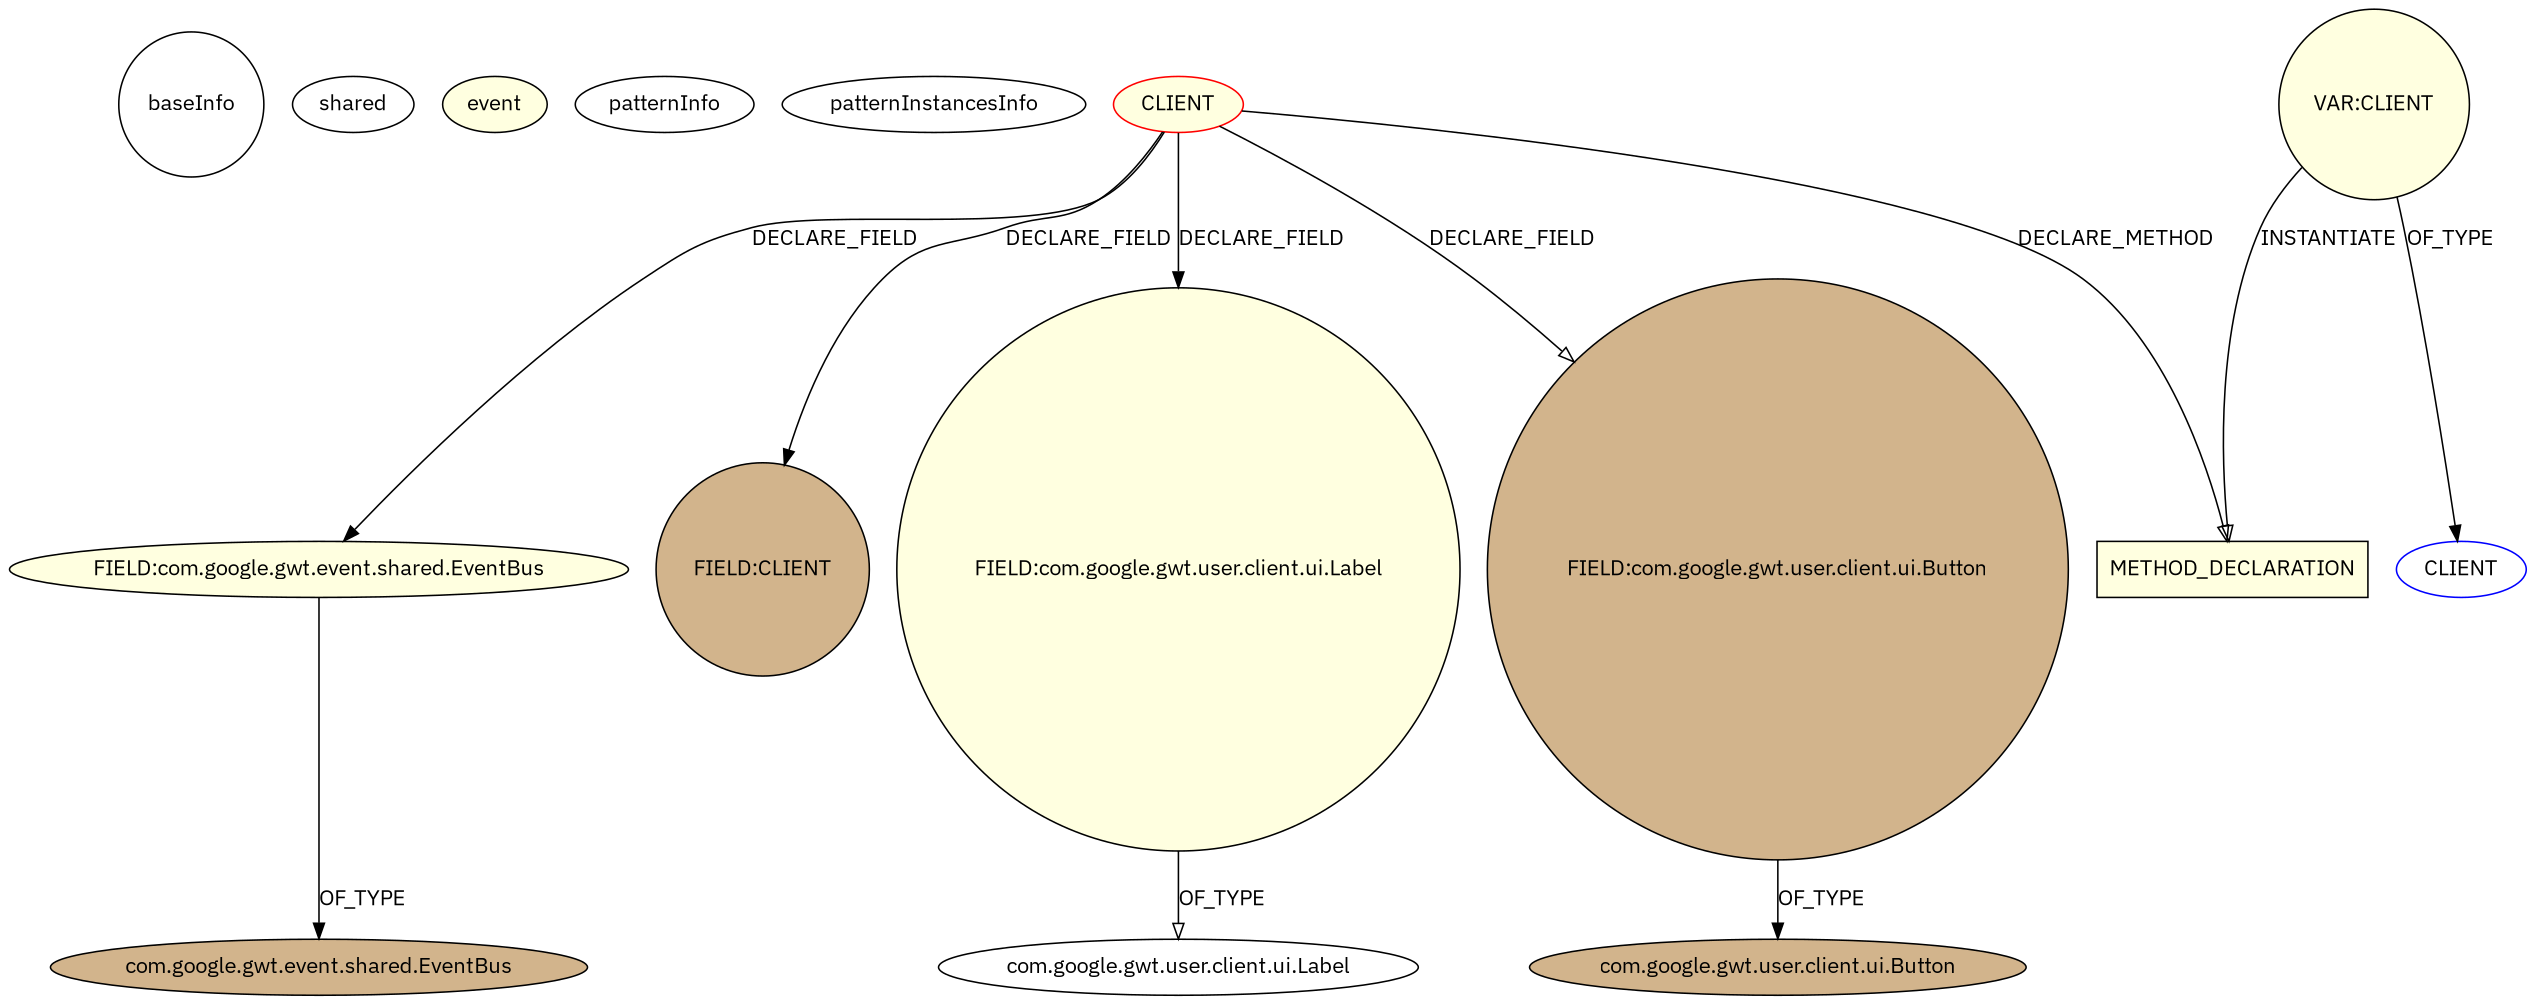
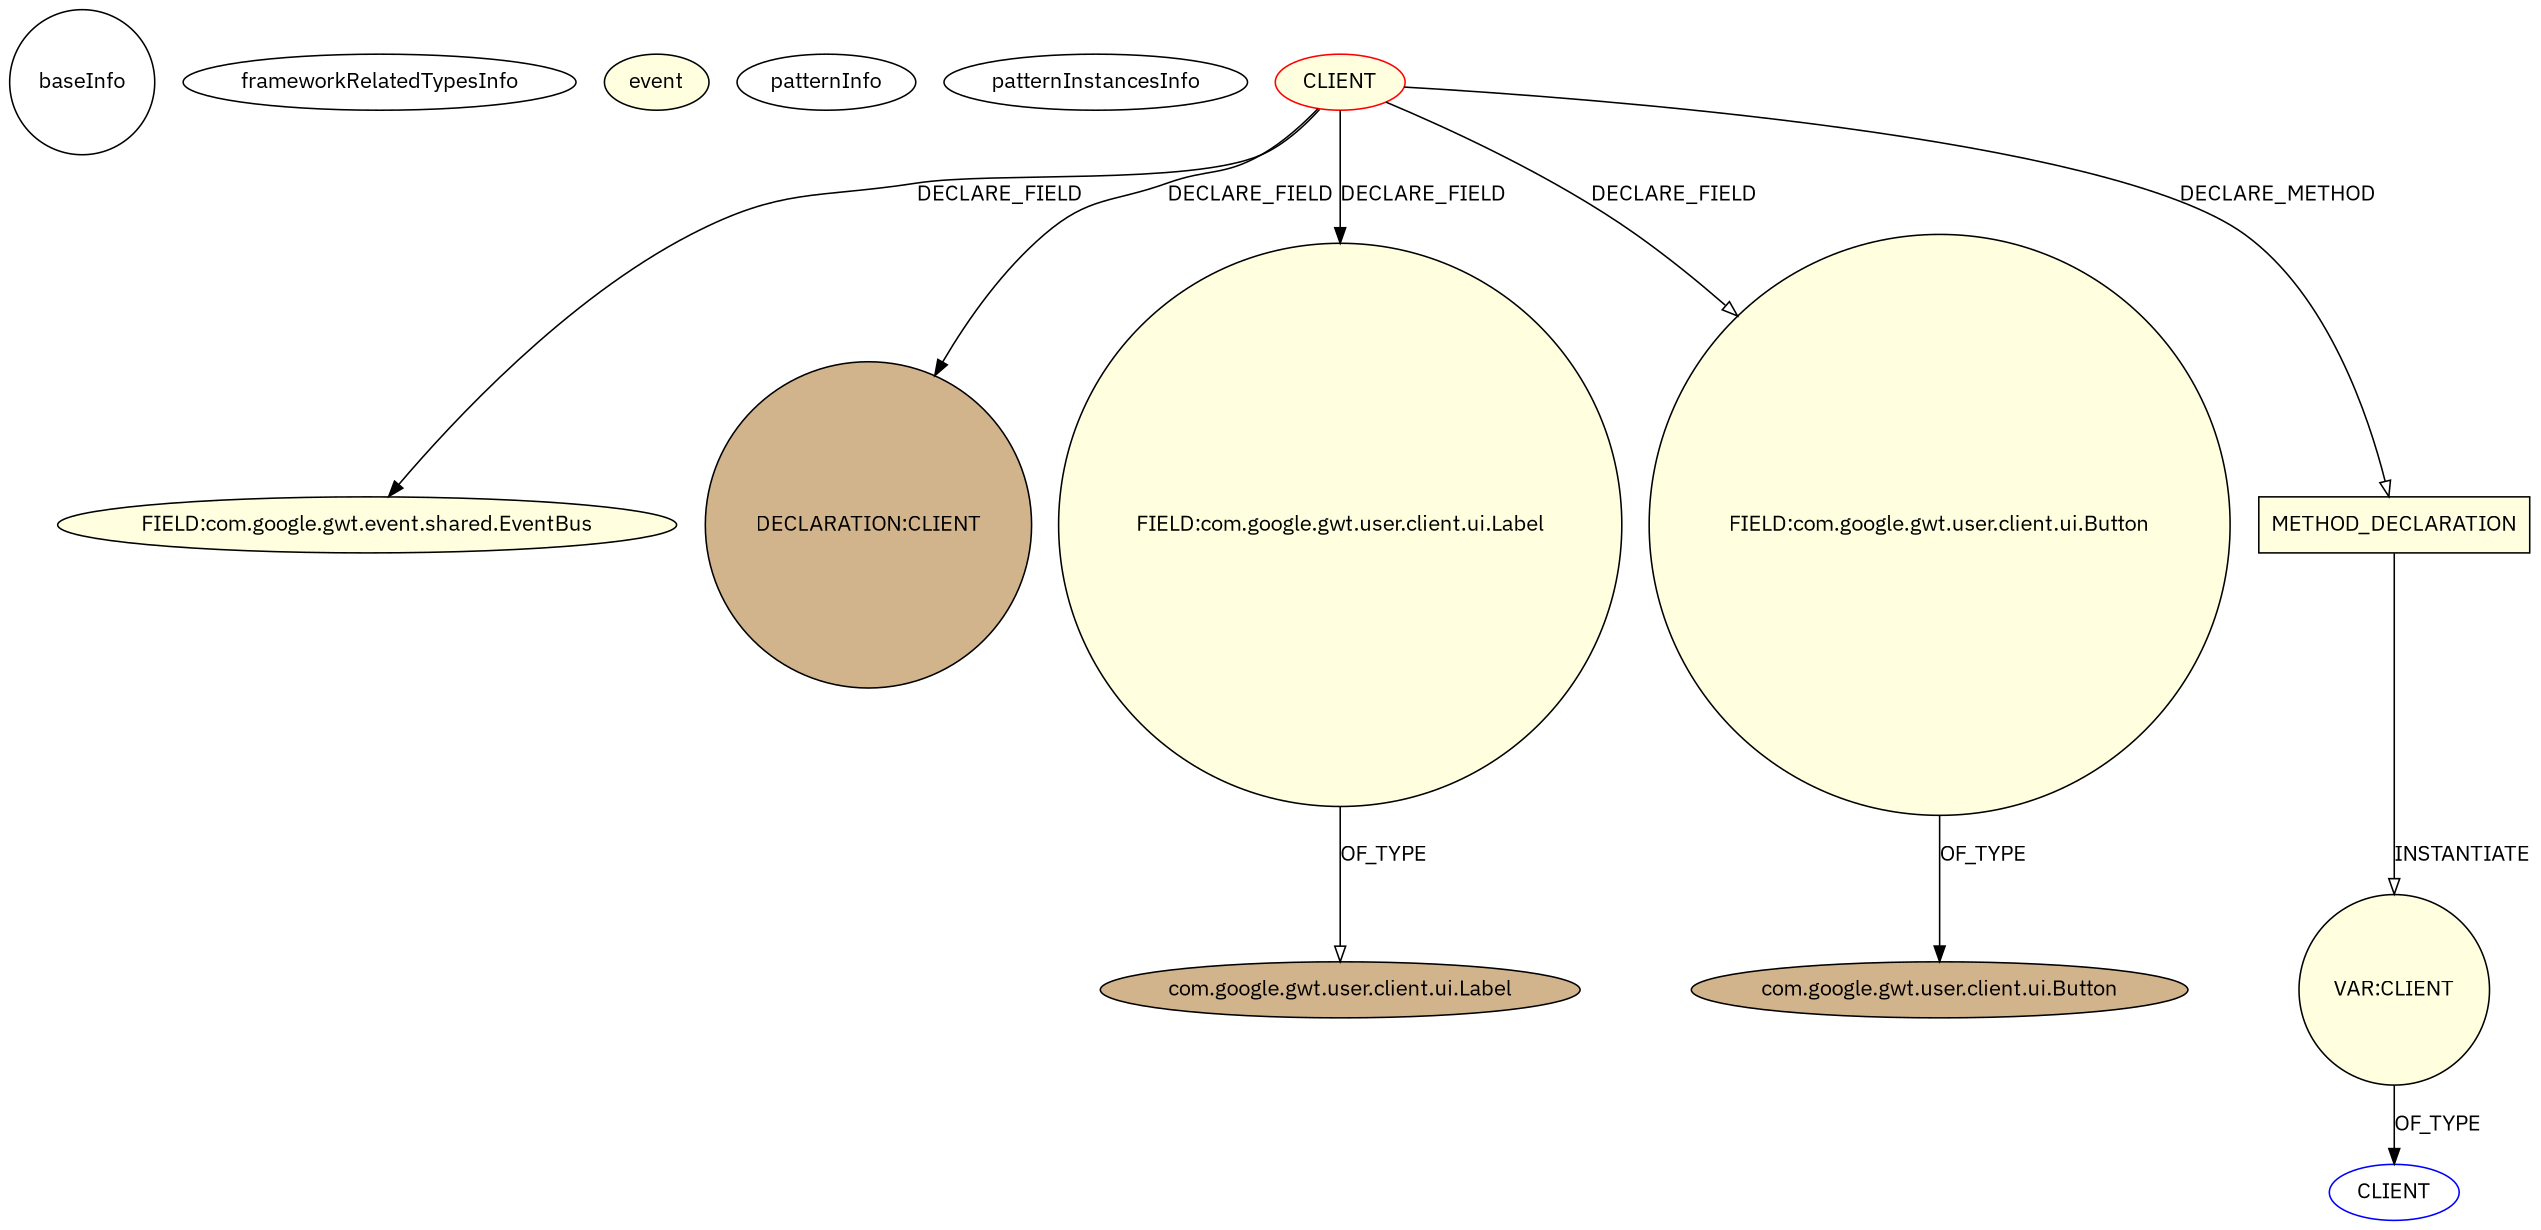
(353, 104) -> (380, 82)
(2231, 338) -> (2394, 716)
(763, 569) -> (868, 525)
(1778, 569) -> (1940, 525)
(319, 967) -> none
(1178, 967) -> (1340, 990)
